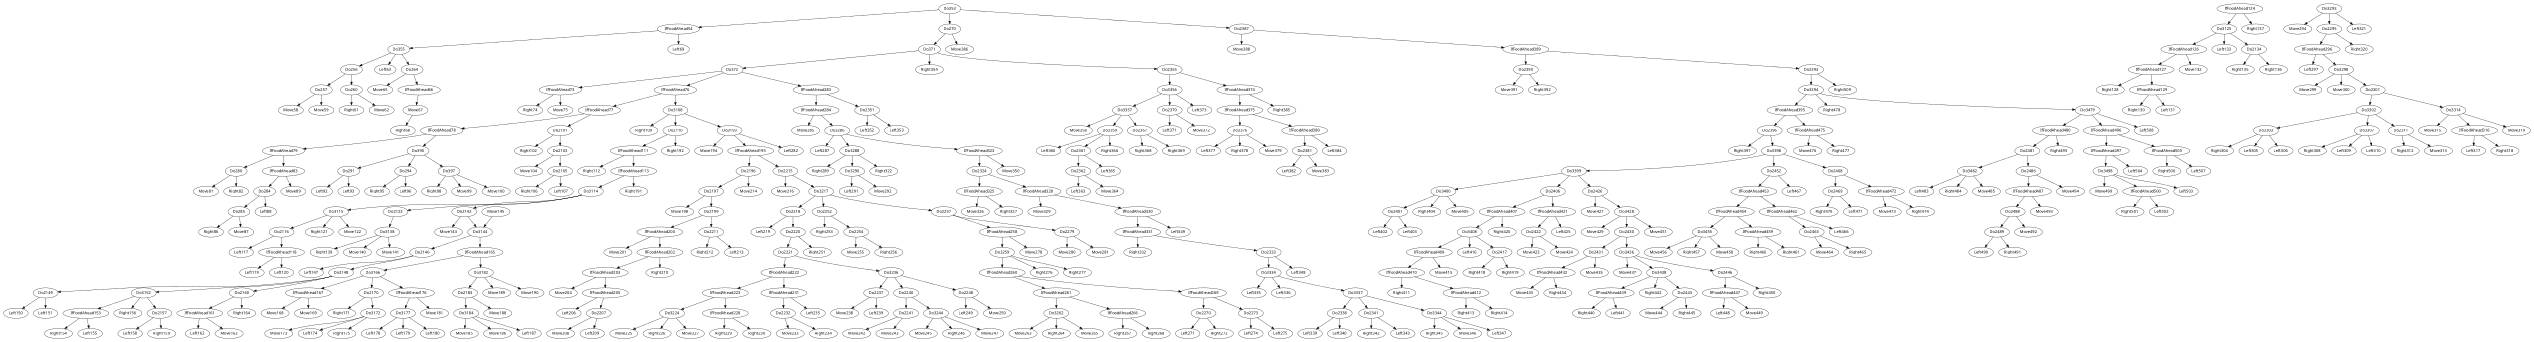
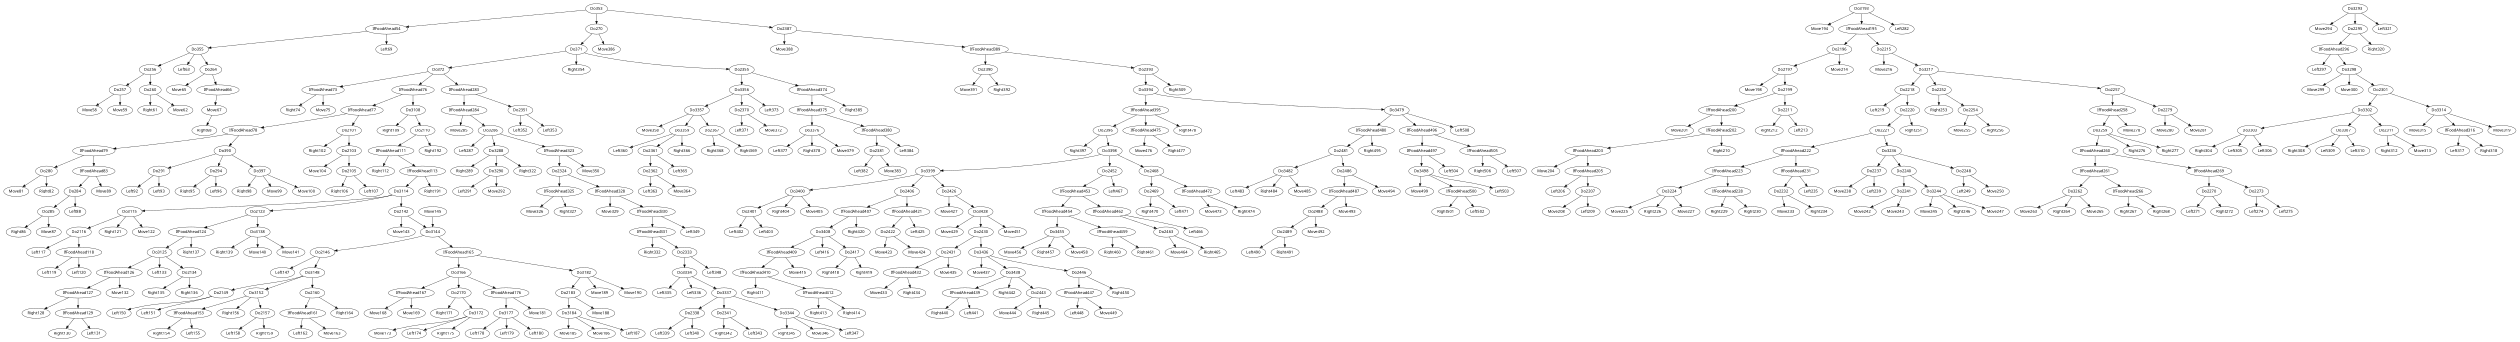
(1820, 99) -> (1166, 120)
(701, 120) -> none
none -> (227, 221)
